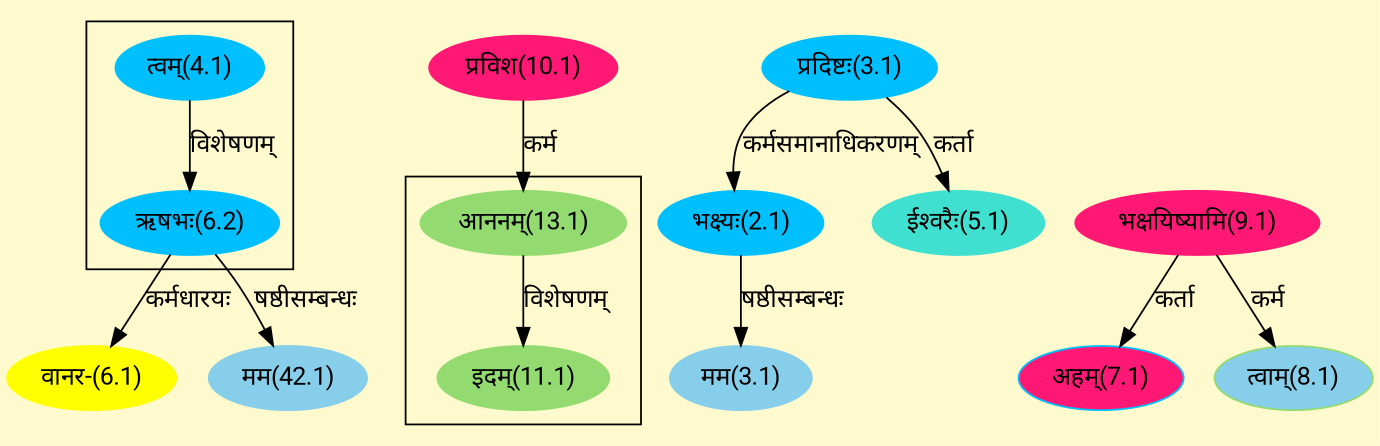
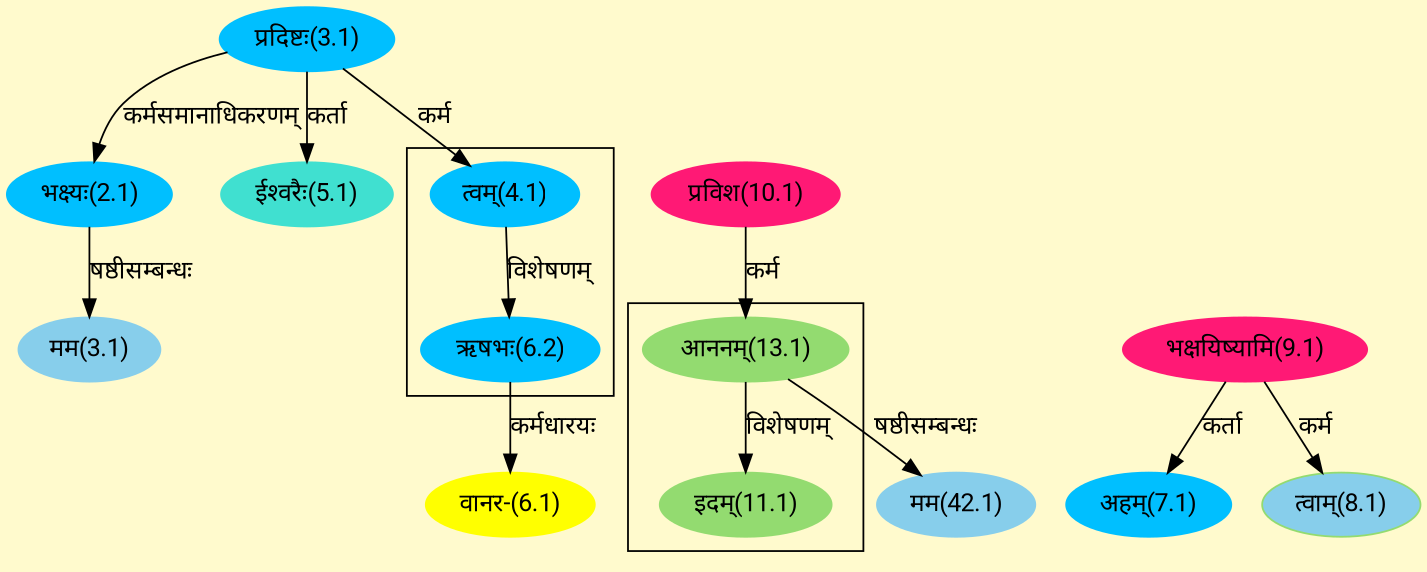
none -> (399, 112)
(242, 291) -> (848, 421)
(1101, 378) -> (1149, 505)
